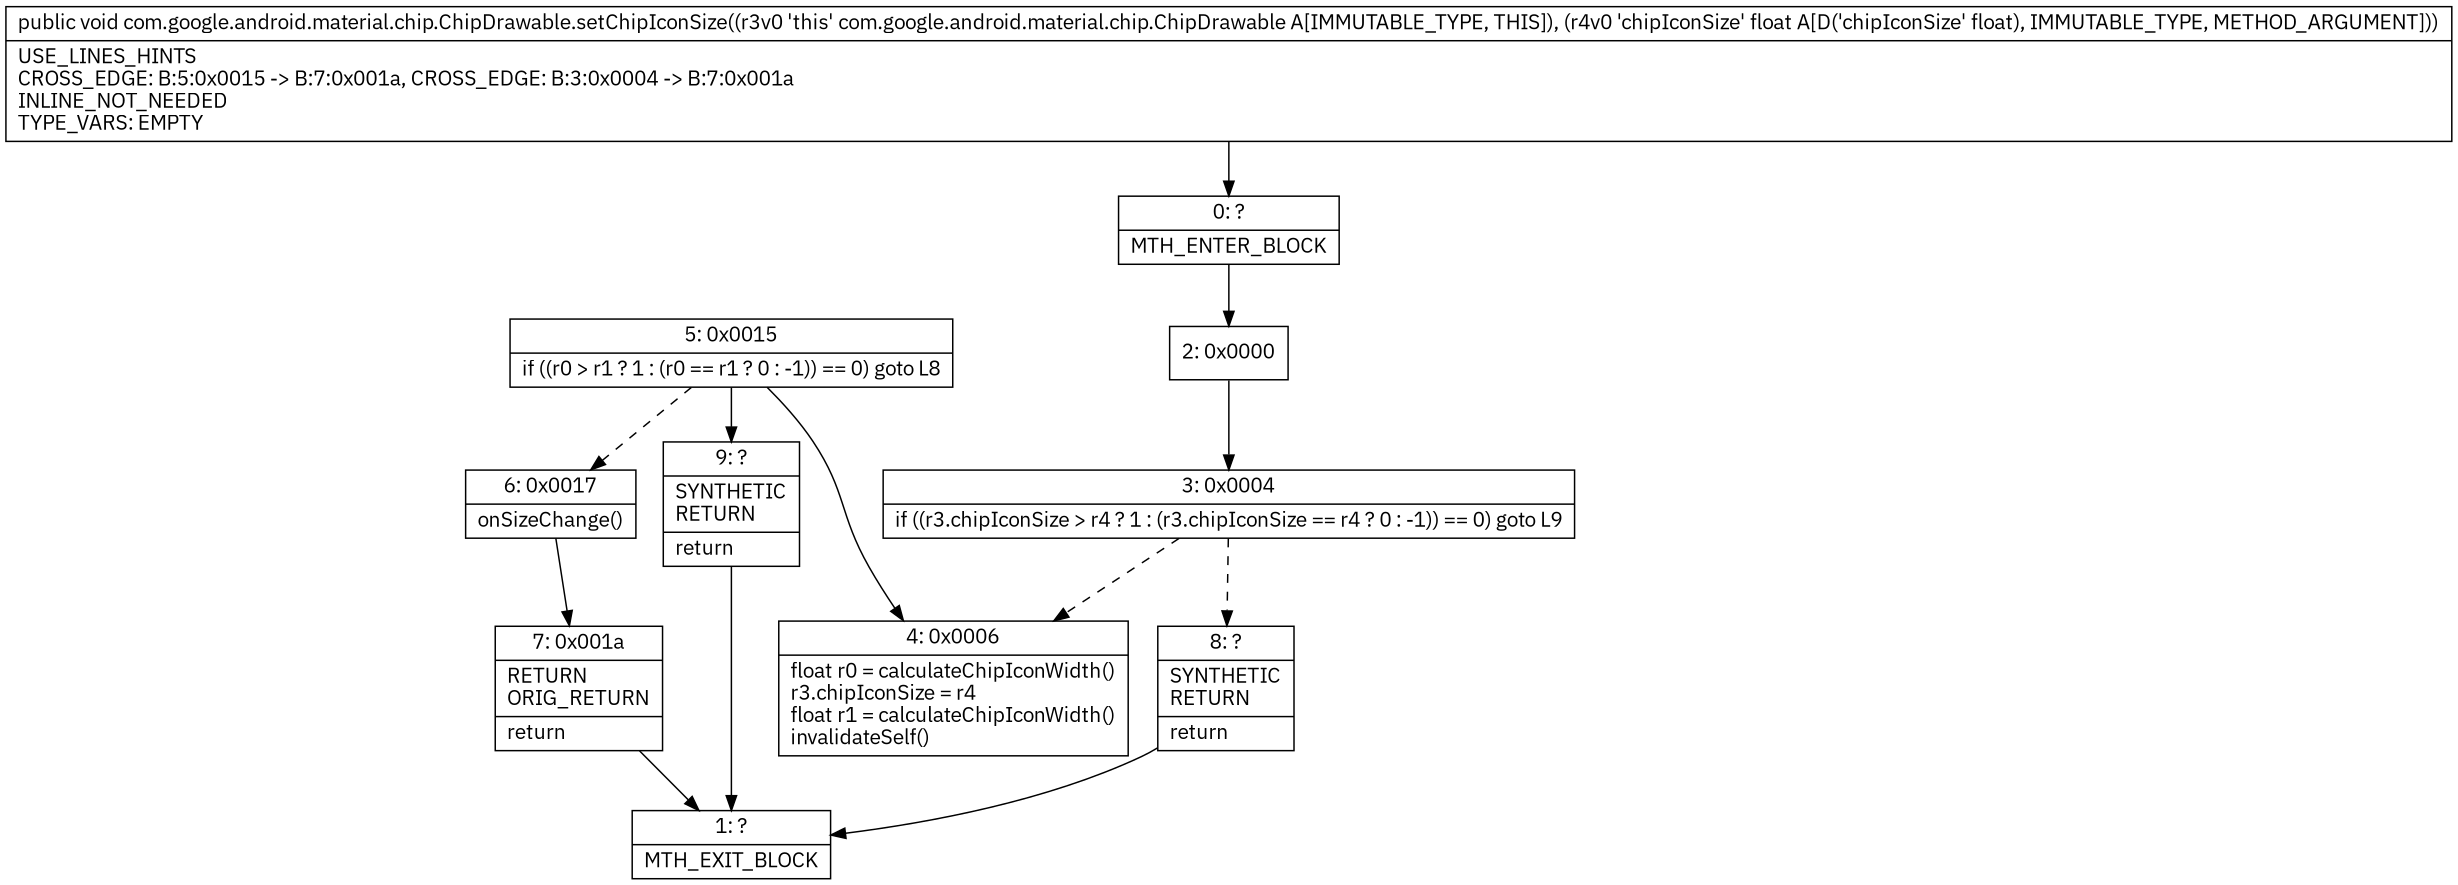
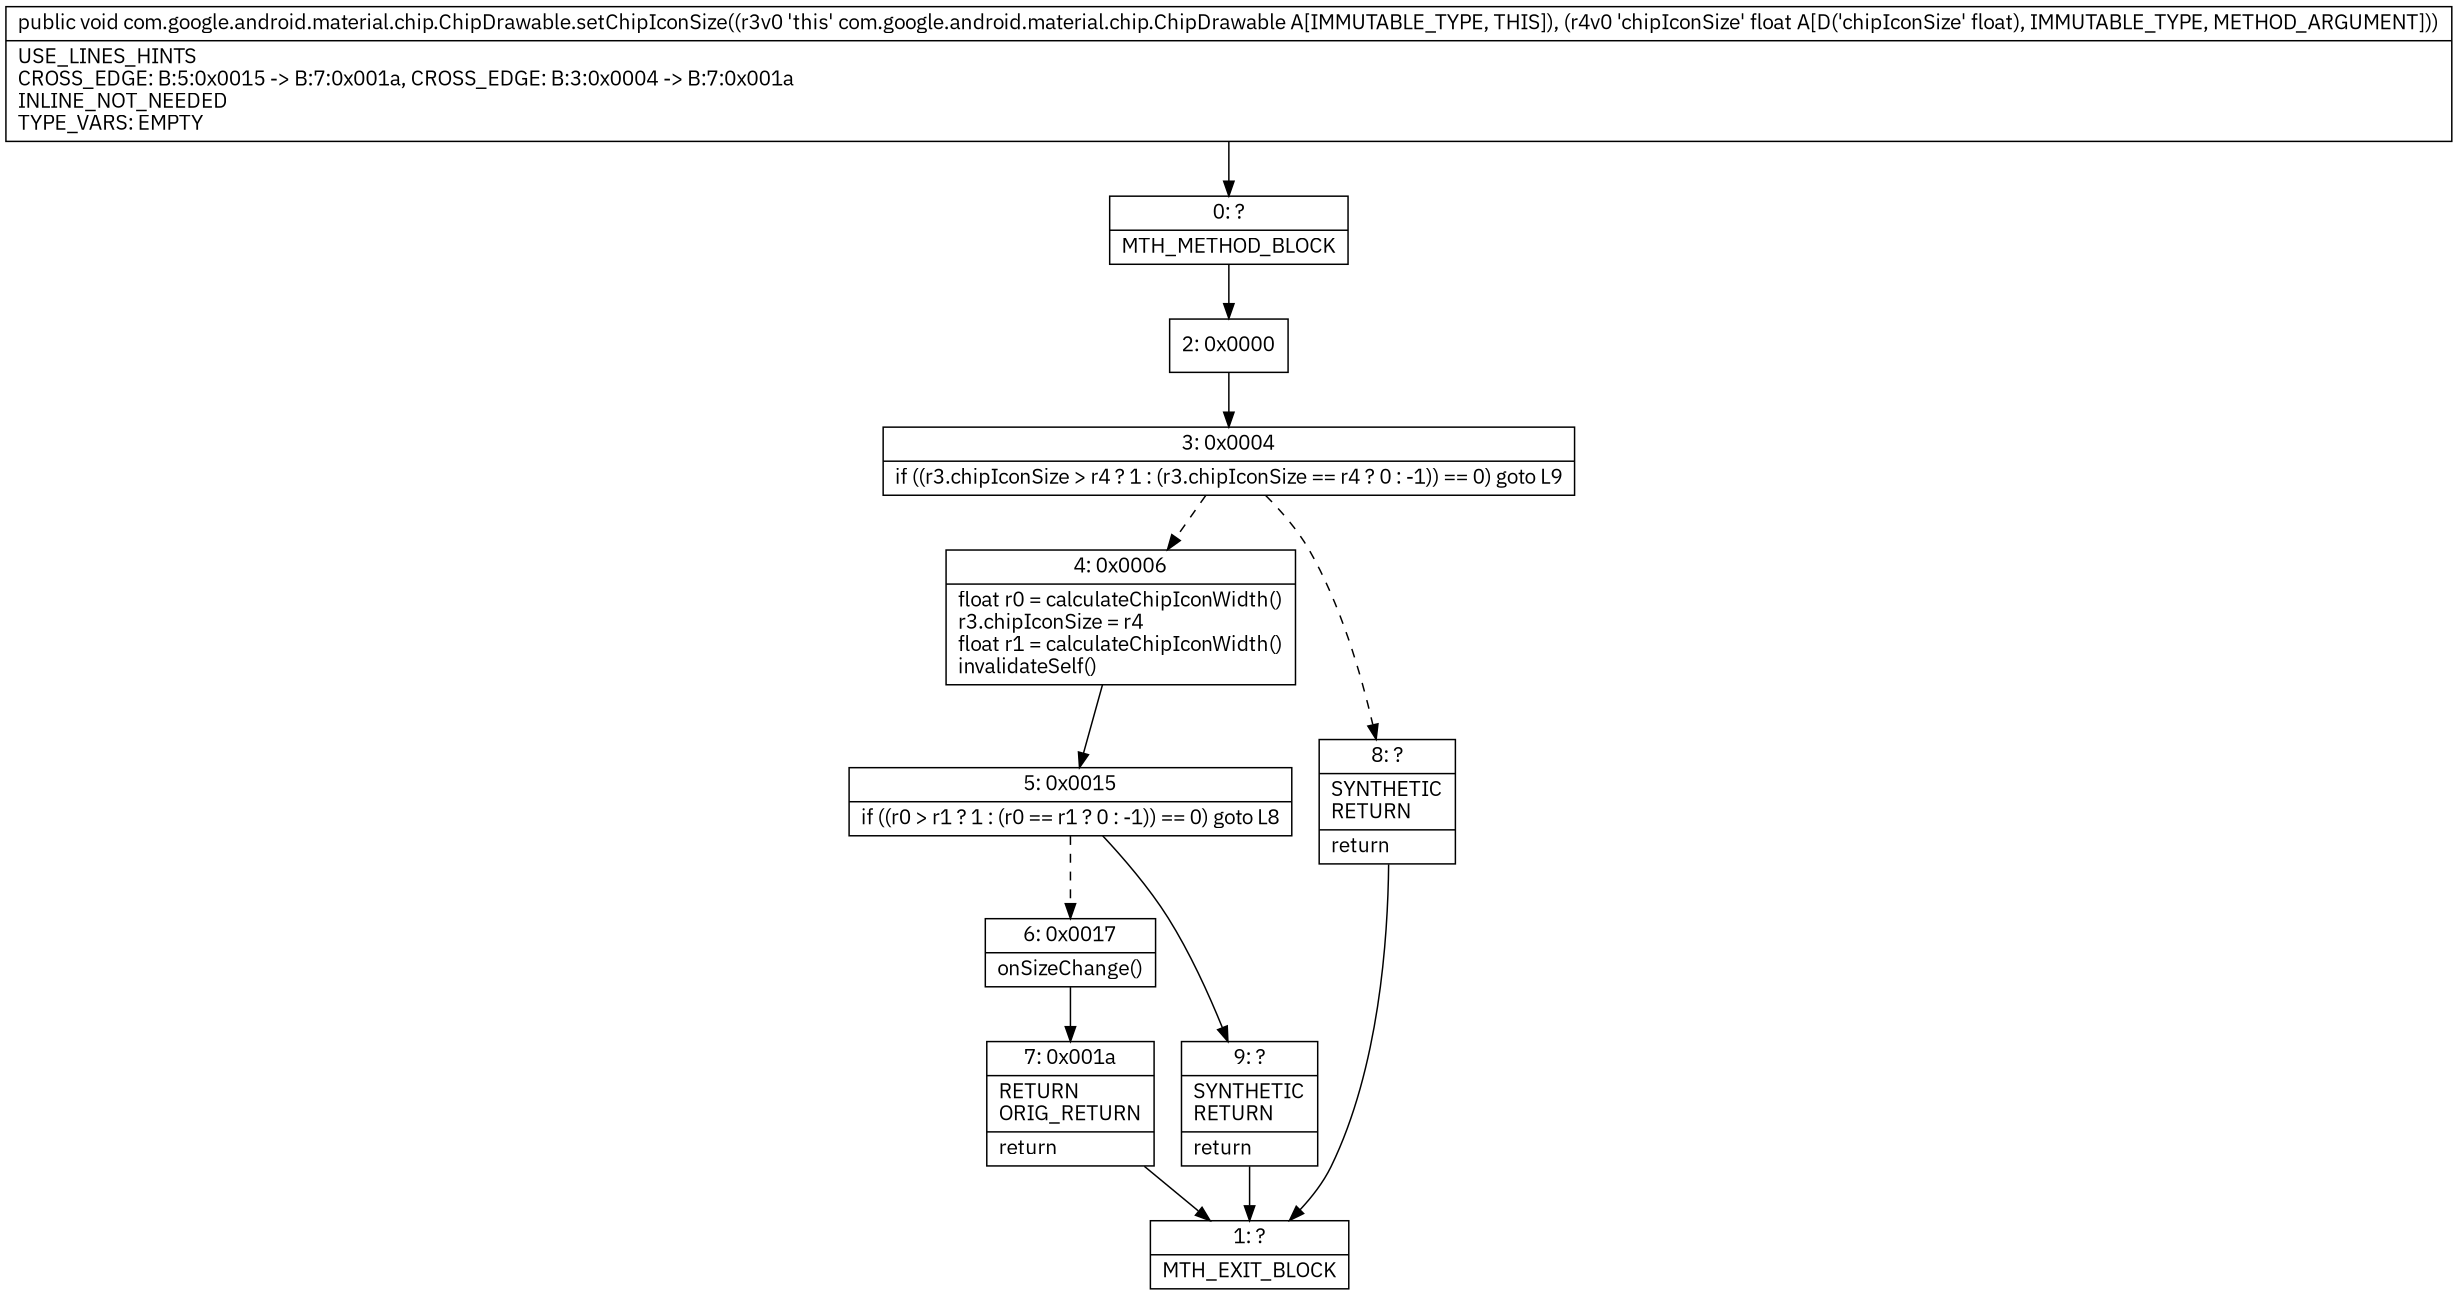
(1229, 247) -> (1229, 247)
(839, 493) -> (1093, 719)
